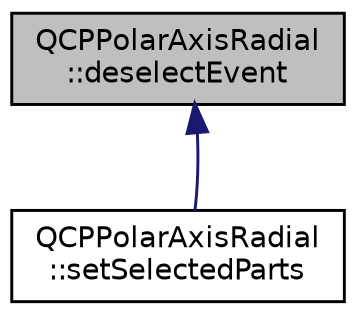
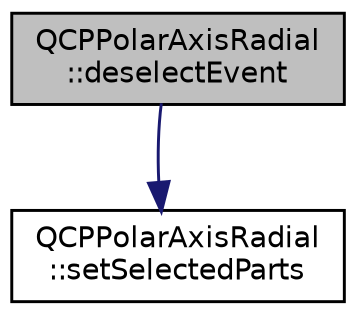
(198, 172) -> (158, 143)
